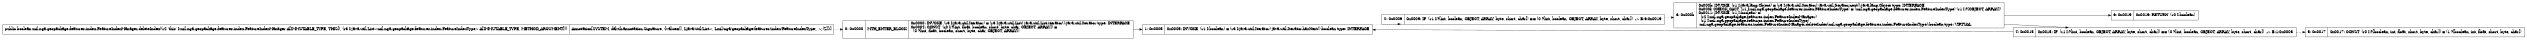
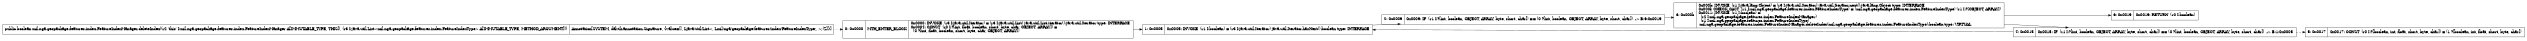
(1668, 18) -> (1668, 18)
(1385, 25) -> (1385, 25)
